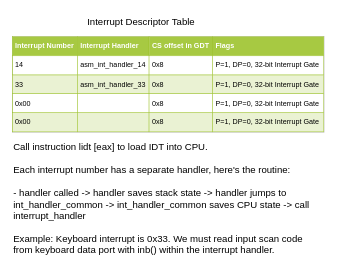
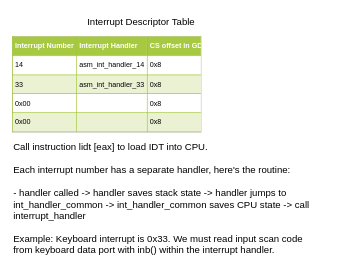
(168, 84) -> (107, 84)
